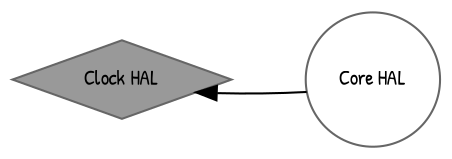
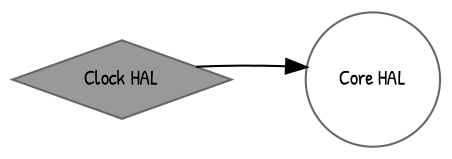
(262, 93) -> (241, 66)
